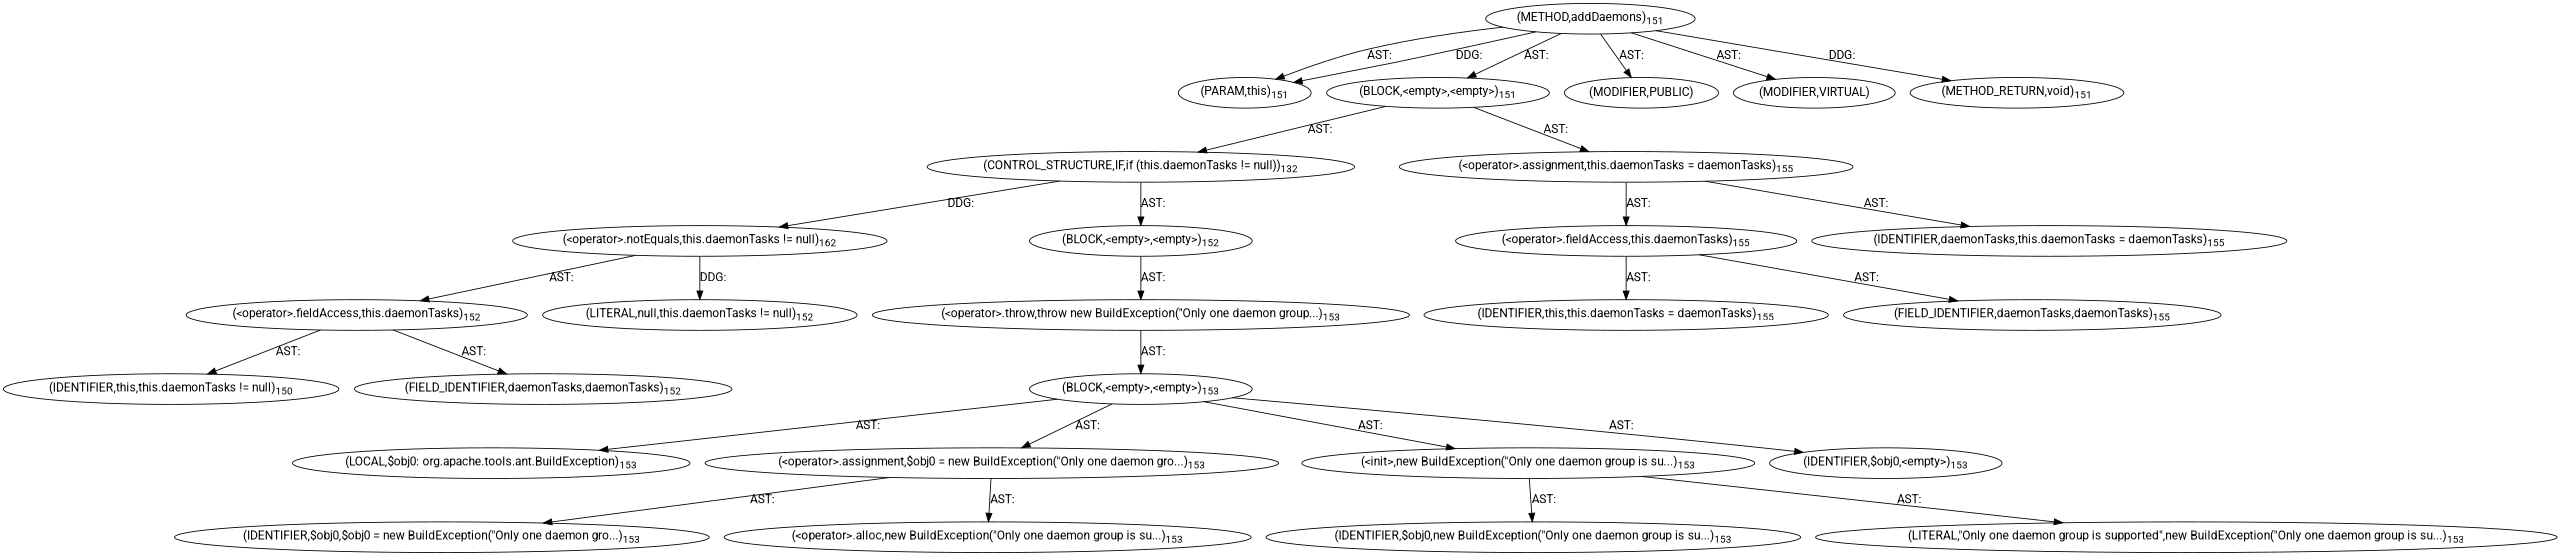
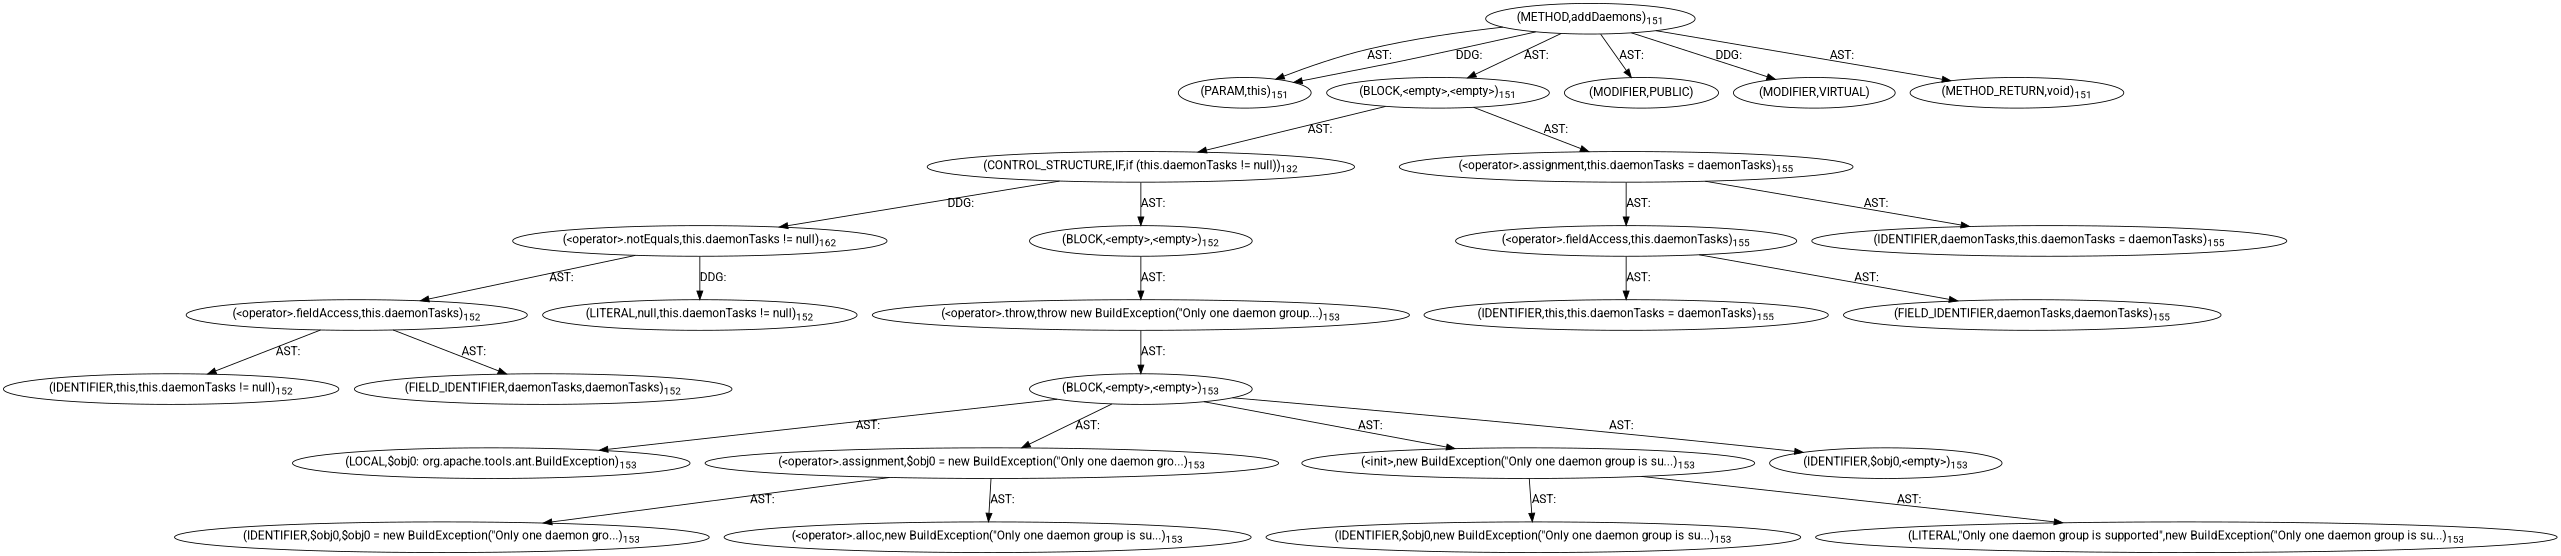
(1731, 56) -> (1731, 56)
(1844, 56) -> (1844, 56)
(284, 388) -> (284, 388)
